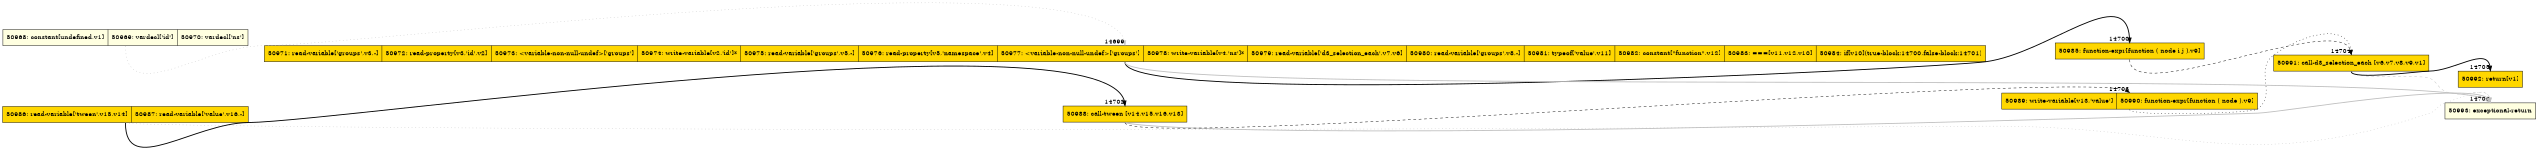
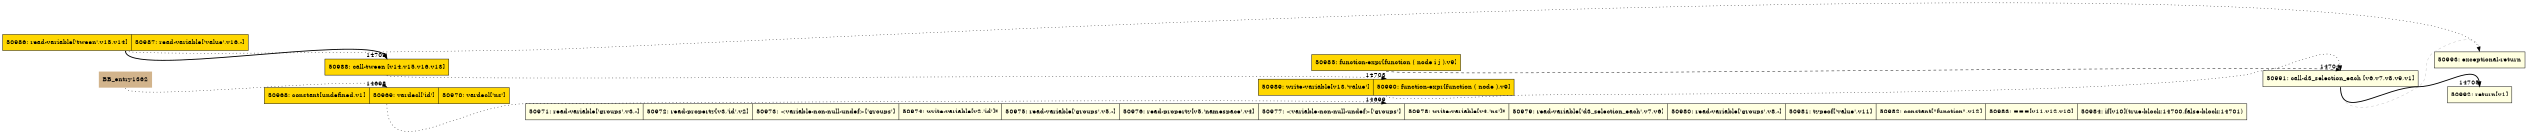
(618, 17) -> (874, 102)
(125, 38) -> (387, 96)
(1125, 54) -> (1386, 112)
(2351, 63) -> (2341, 79)
(1637, 79) -> none
(2490, 79) -> (2480, 95)
none -> (125, 80)
(1806, 82) -> none
(1625, 108) -> (884, 77)
(1876, 124) -> none
(1135, 129) -> (1304, 18)
